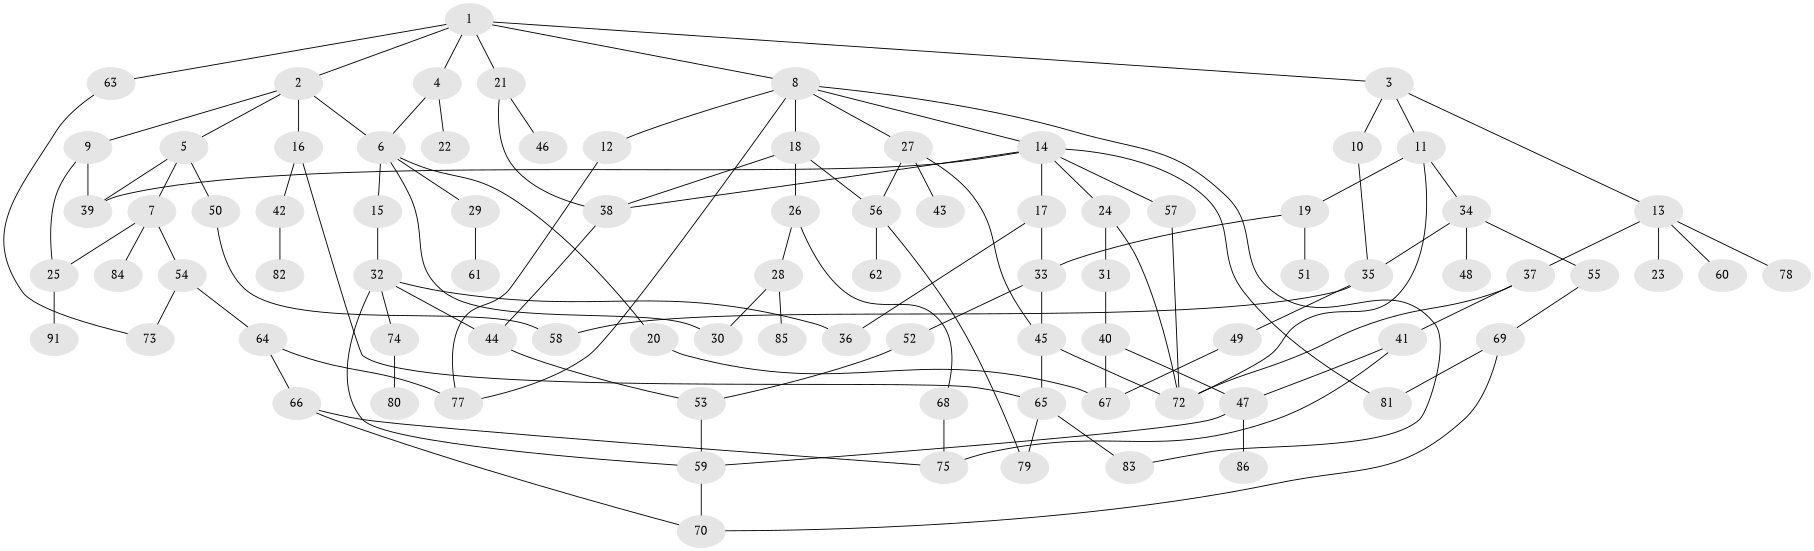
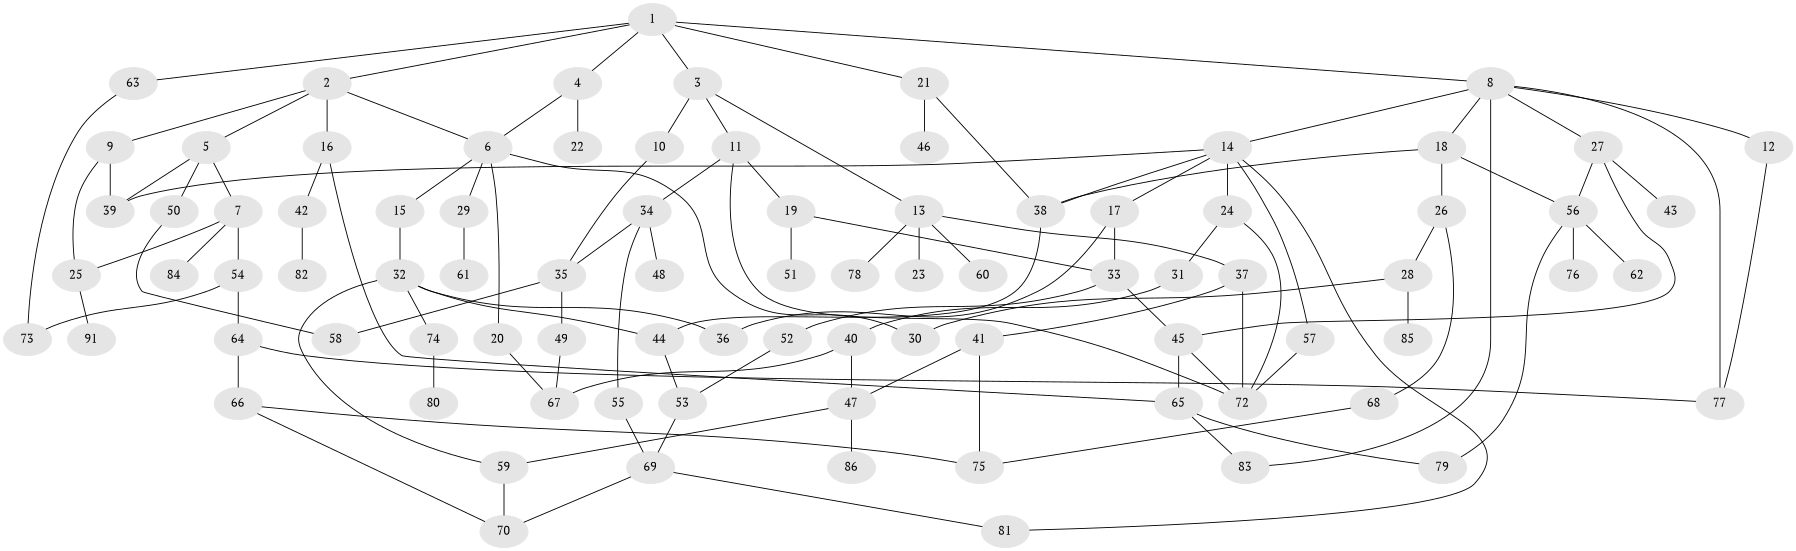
none -> (1573, 276)
(701, 436) -> (670, 429)
